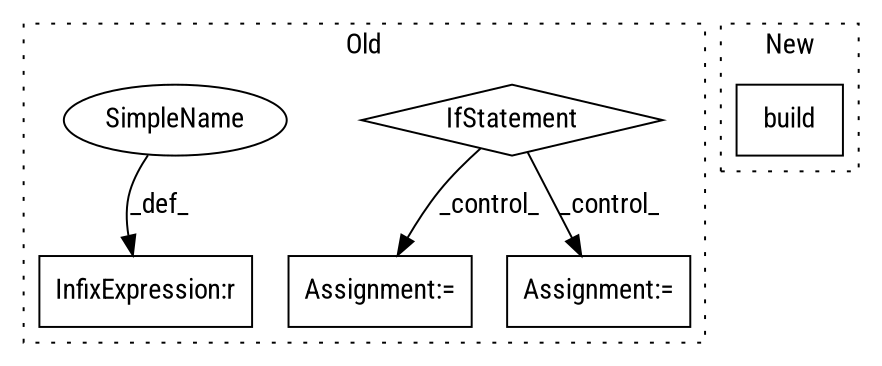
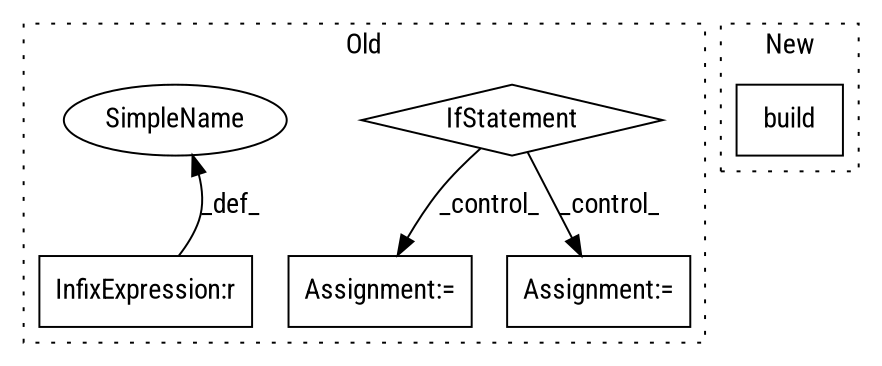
(129, 193) -> (200, 218)
